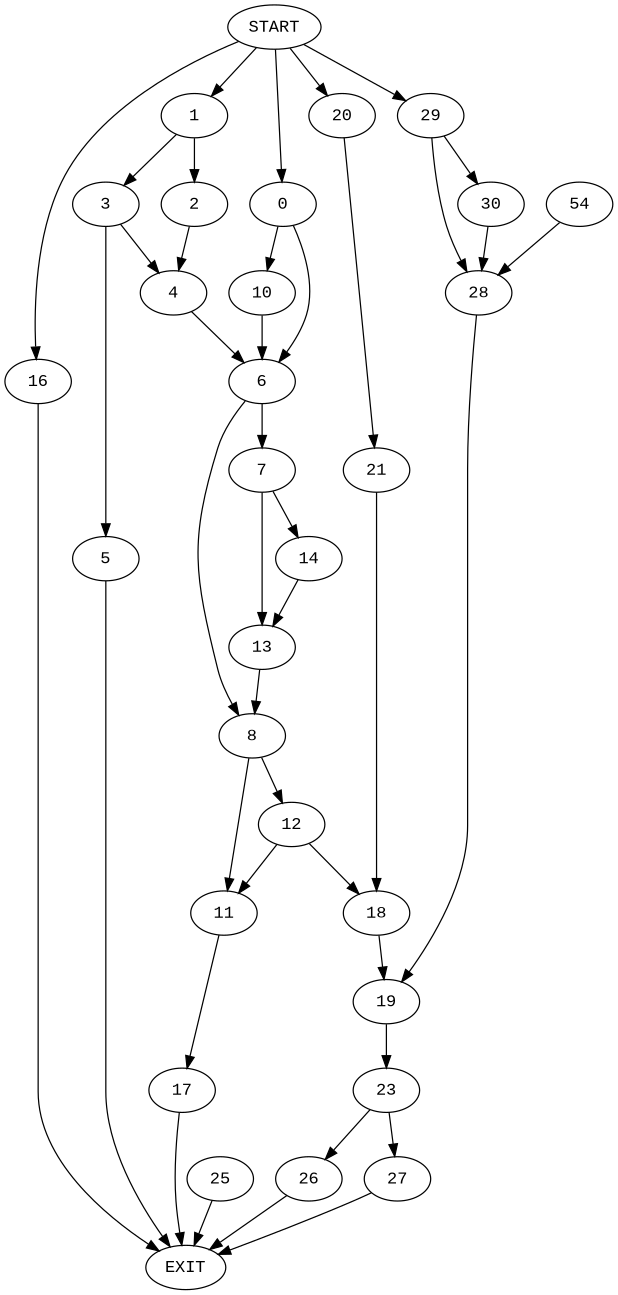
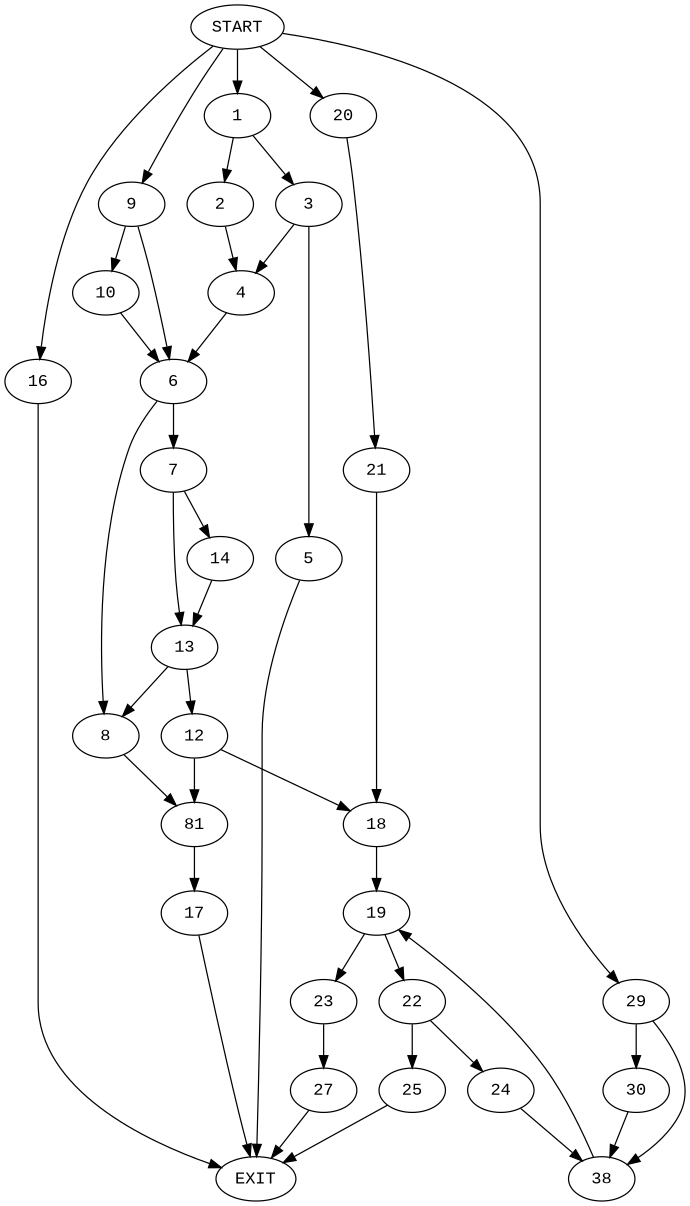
(283, 204) -> (132, 204)
(580, 204) -> (501, 1090)
(479, 293) -> (602, 1179)
(269, 775) -> (189, 686)
(224, 913) -> (194, 824)
none -> (412, 1002)
(309, 1179) -> none
